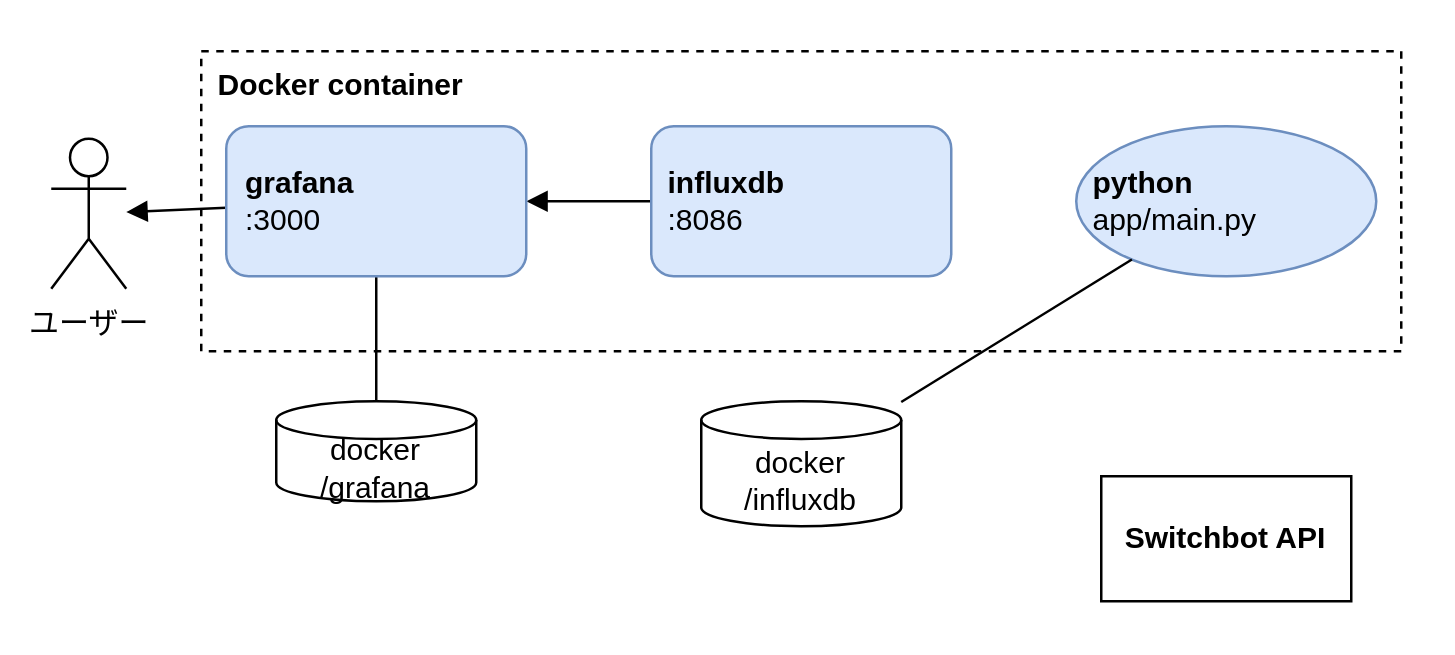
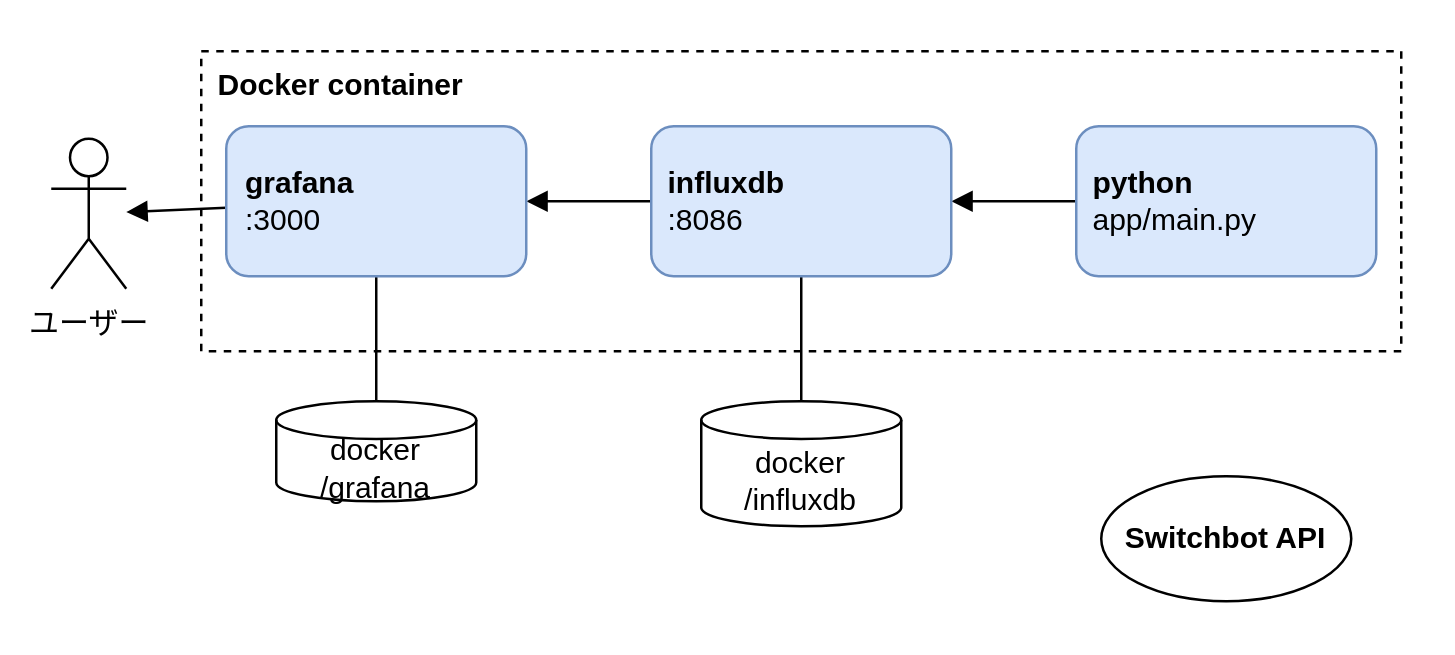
none -> (1024, 201)
(1226, 201) -> (1226, 201)
(1016, 331) -> (801, 339)
(1226, 539) -> (1226, 539)
